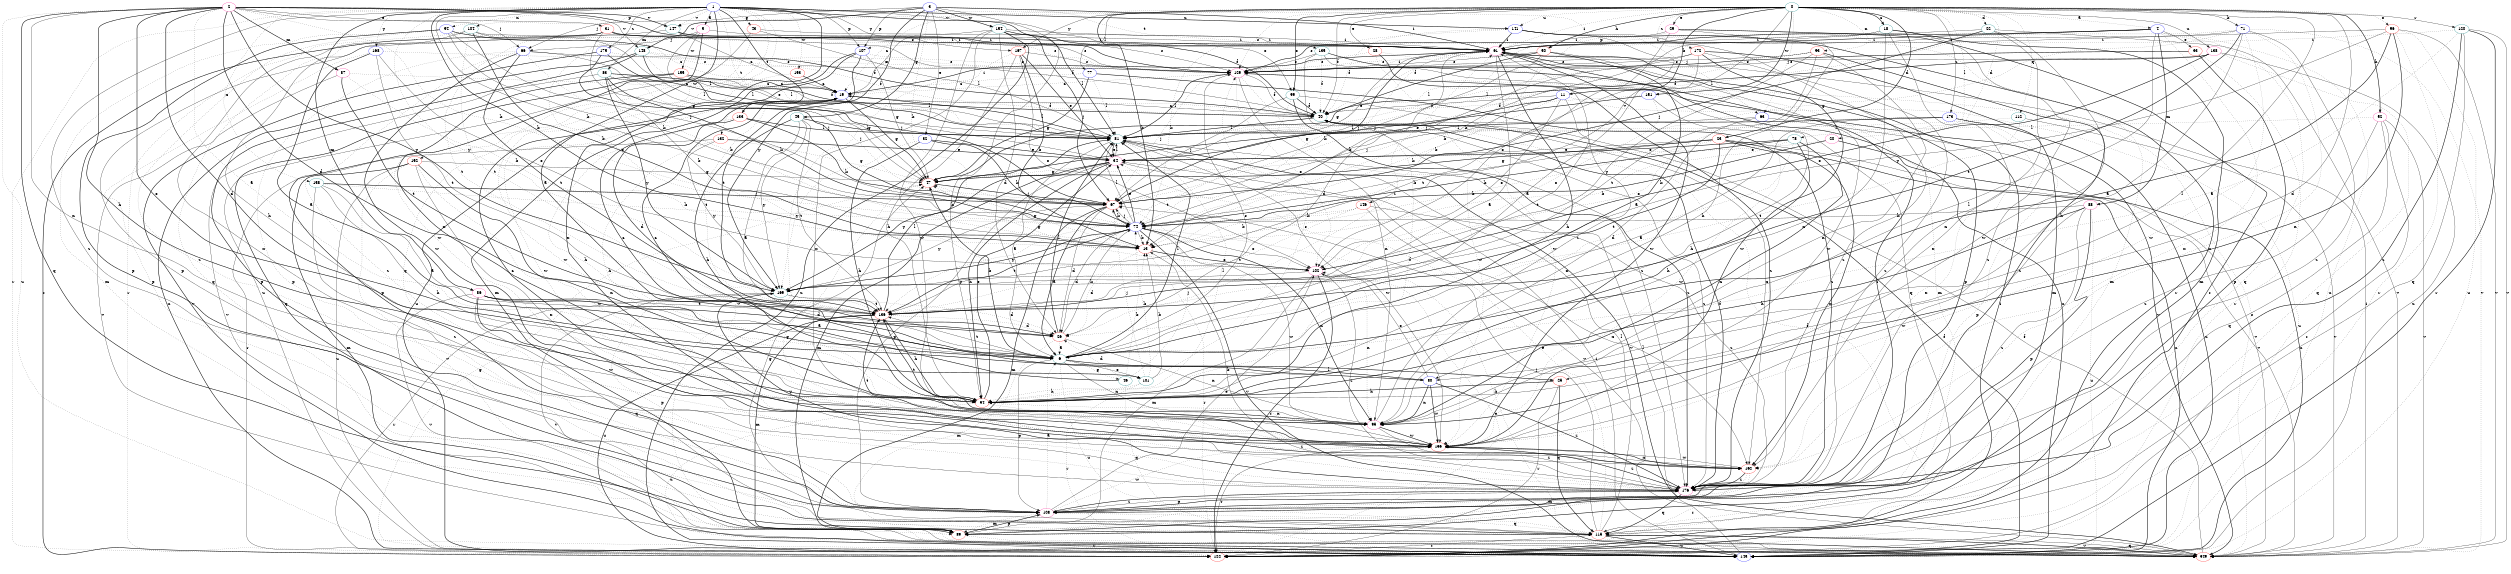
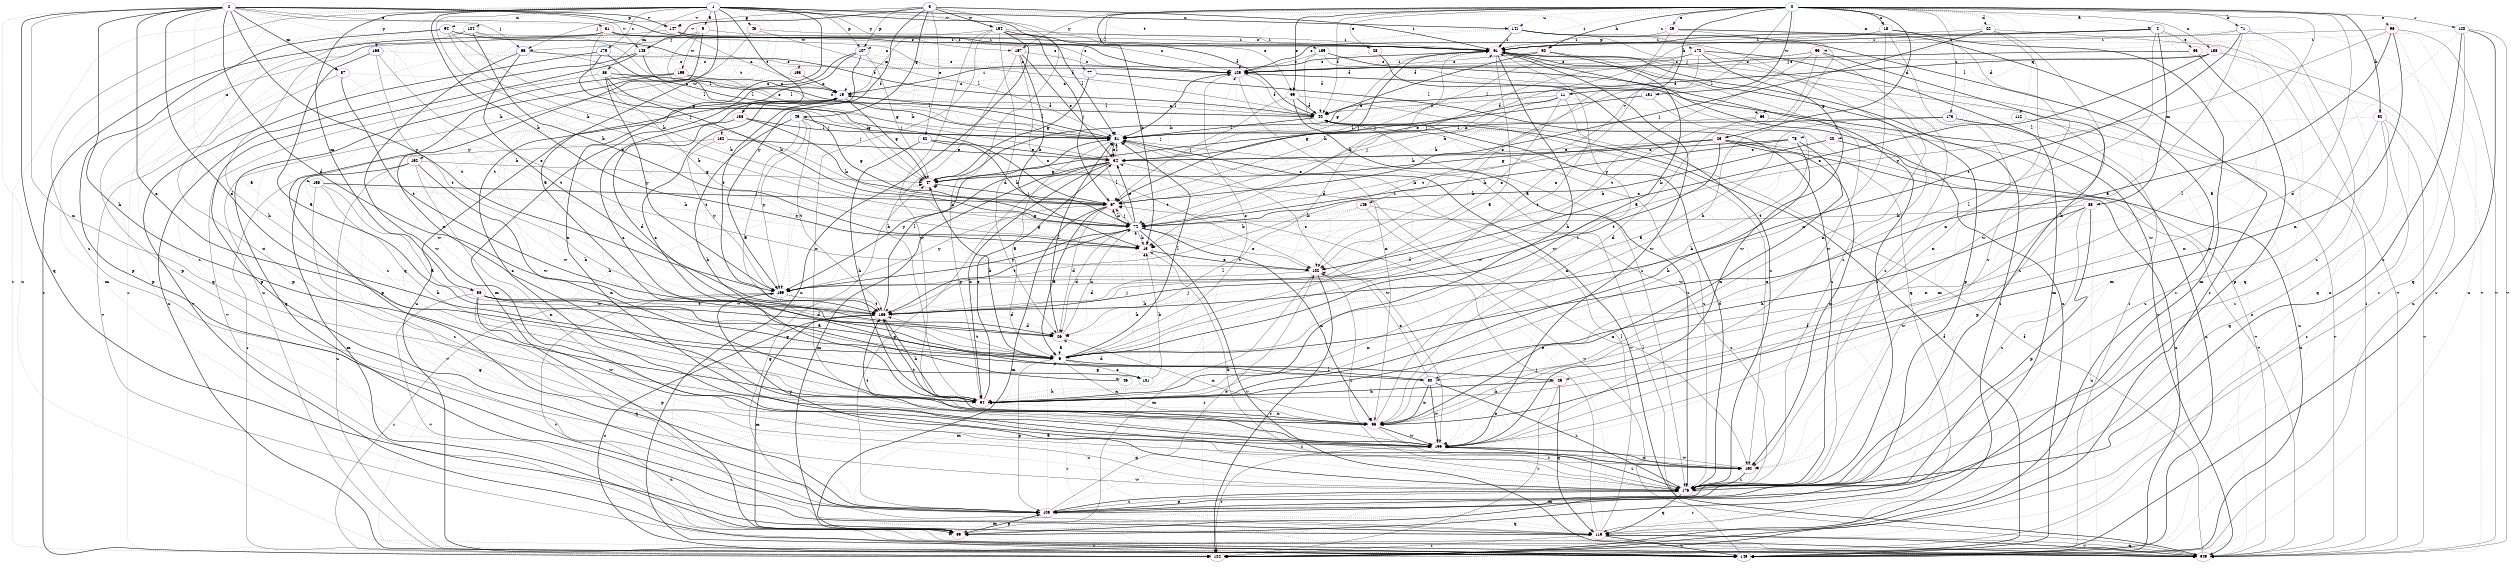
(673, 29) -> (673, 29)
(1506, 270) -> (2151, 204)
(1289, 334) -> none
